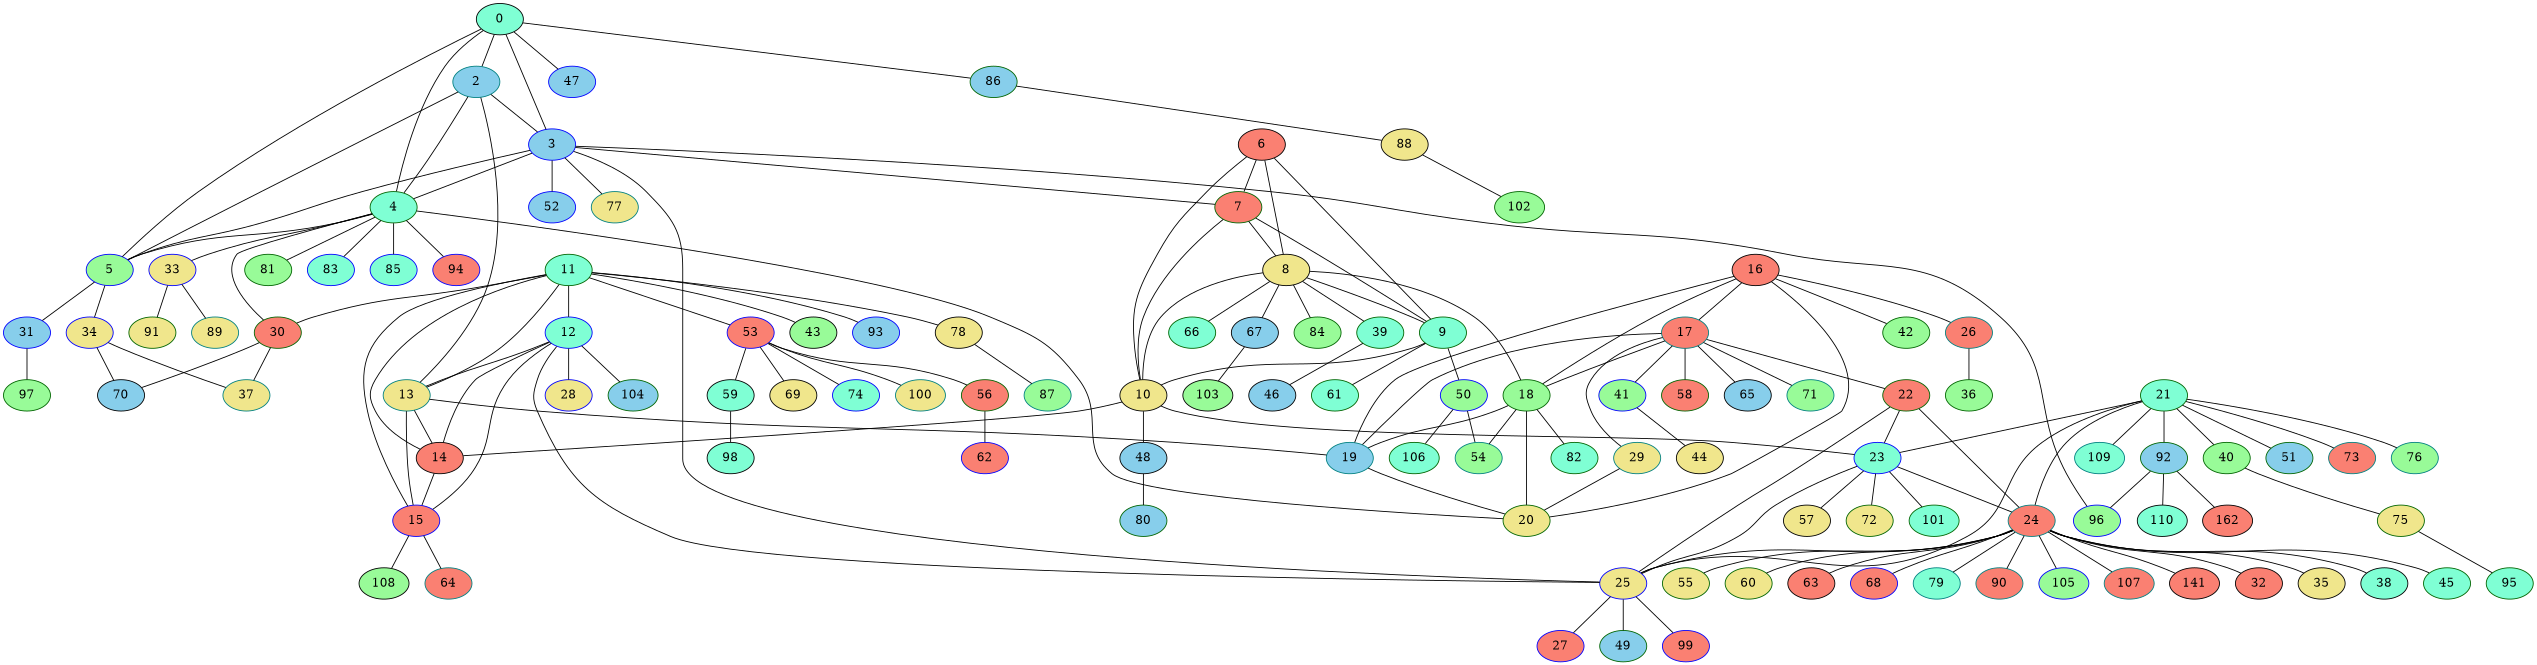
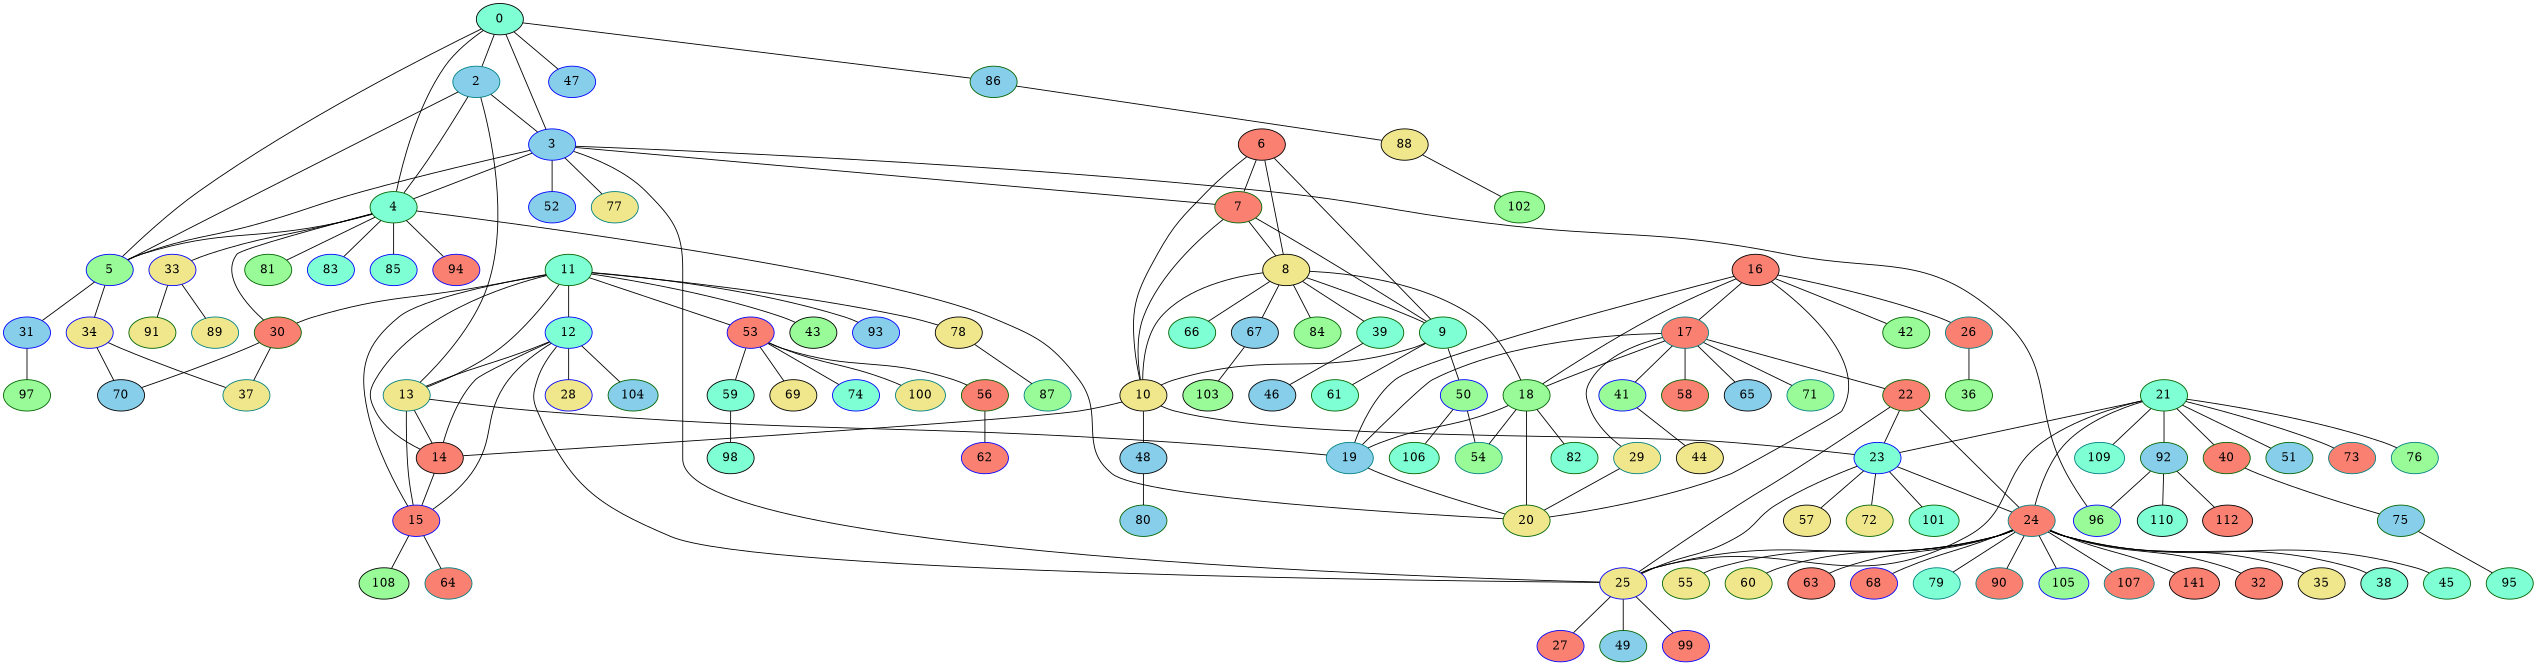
(2227, 458) -> (2227, 458)
(2228, 521) -> (2228, 521)
(2401, 521) -> (2401, 521)
